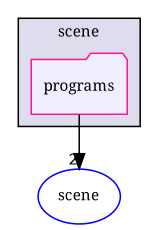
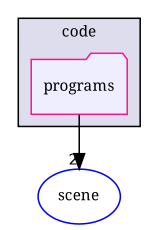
(79, 33) -> (79, 33)
